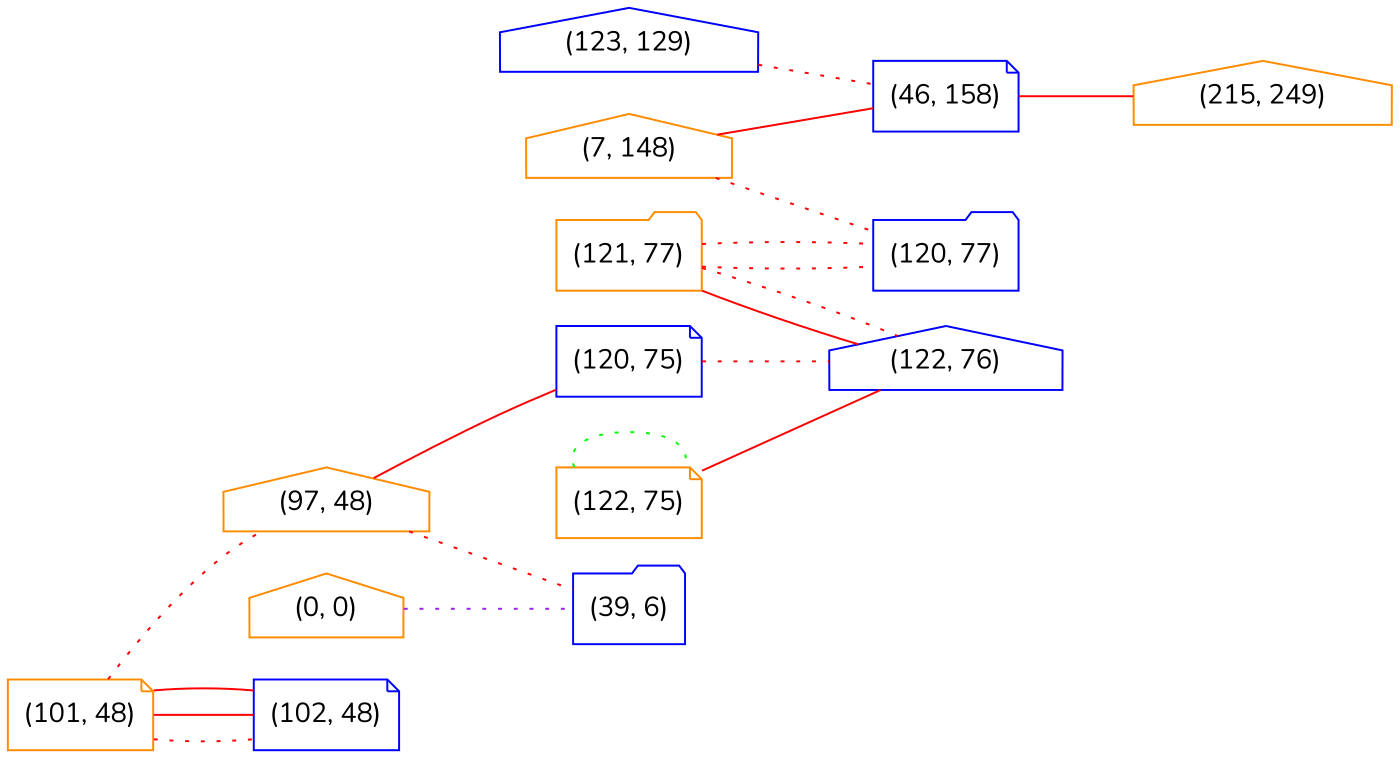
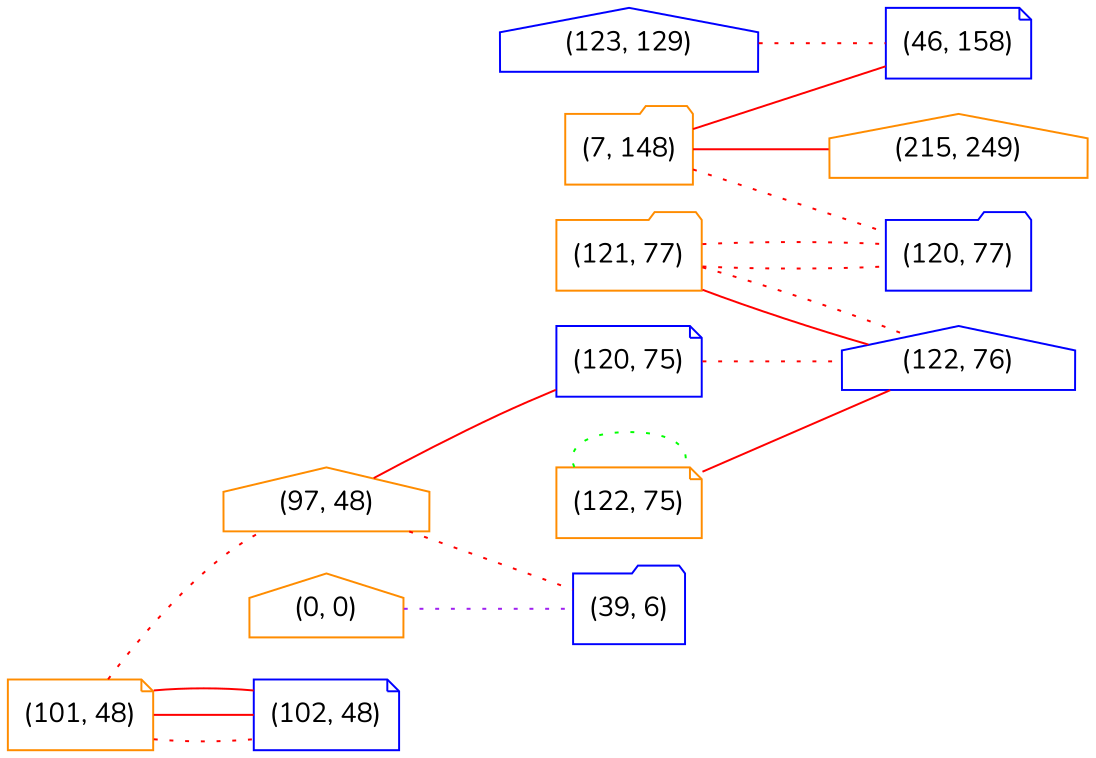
(1076, 96) -> (761, 149)
(629, 149) -> (629, 149)
